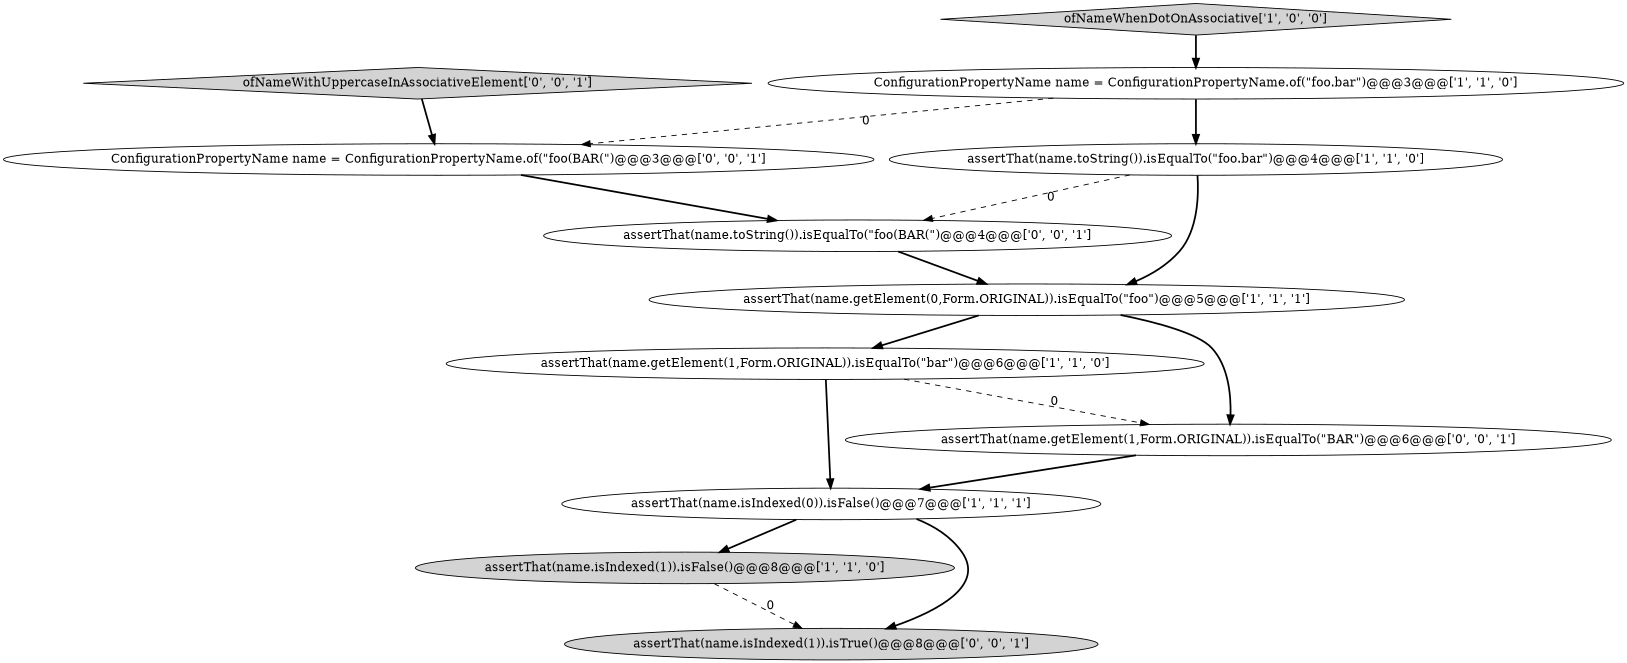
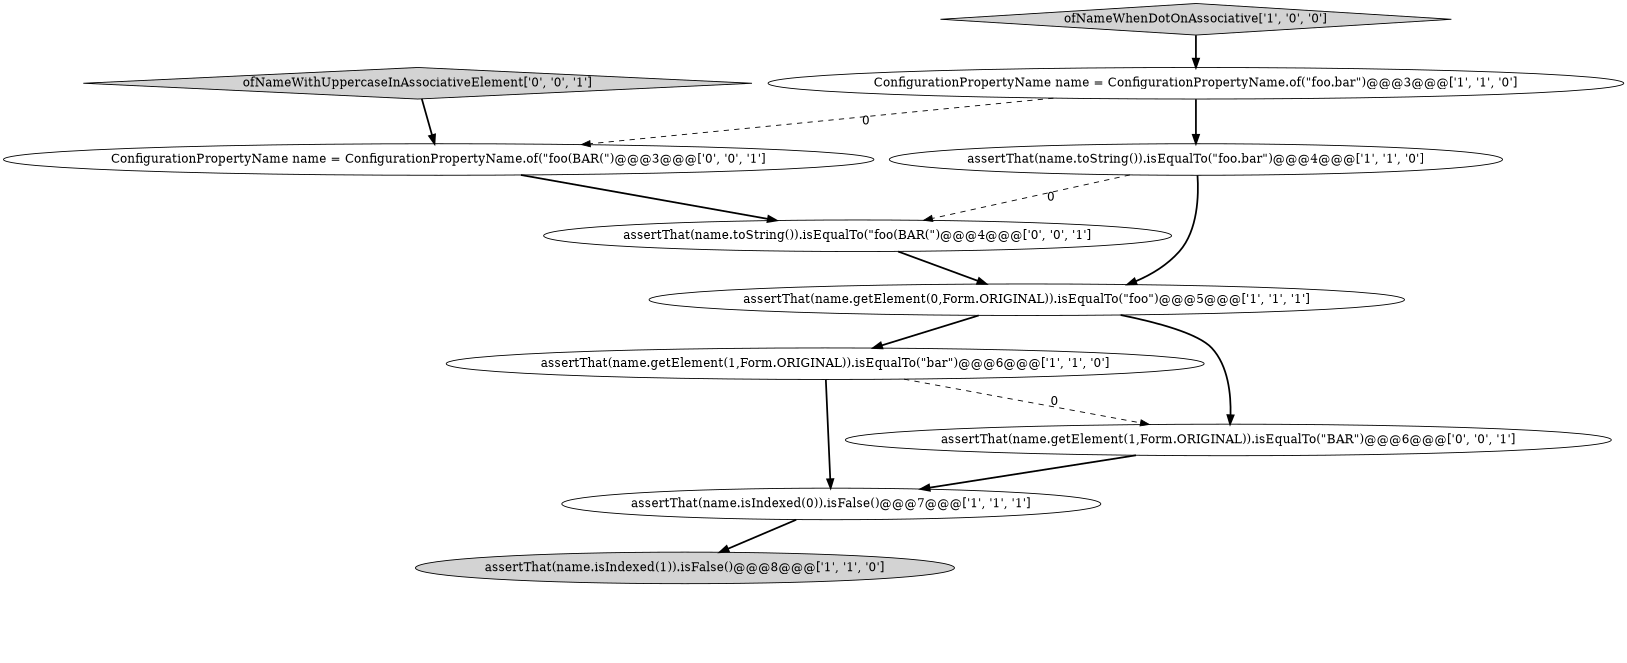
(831, 644) -> none
